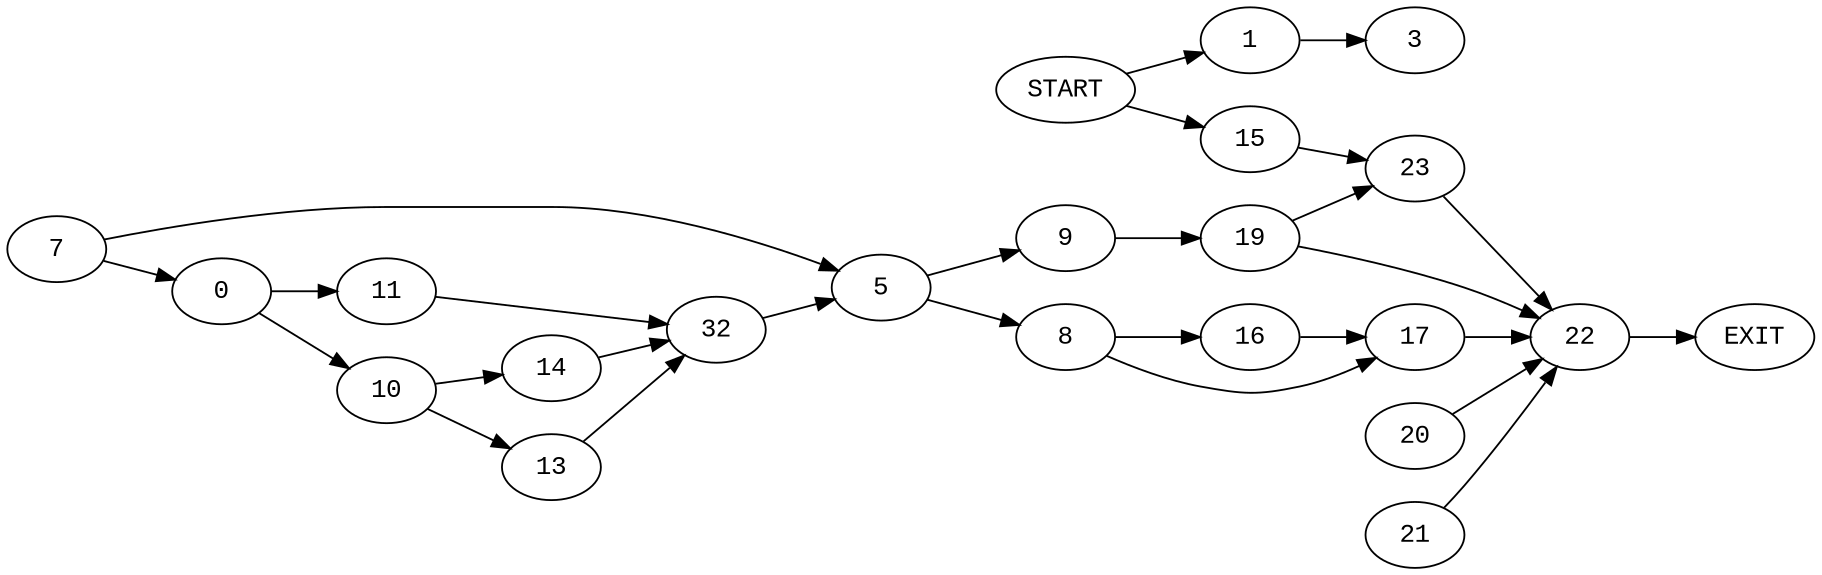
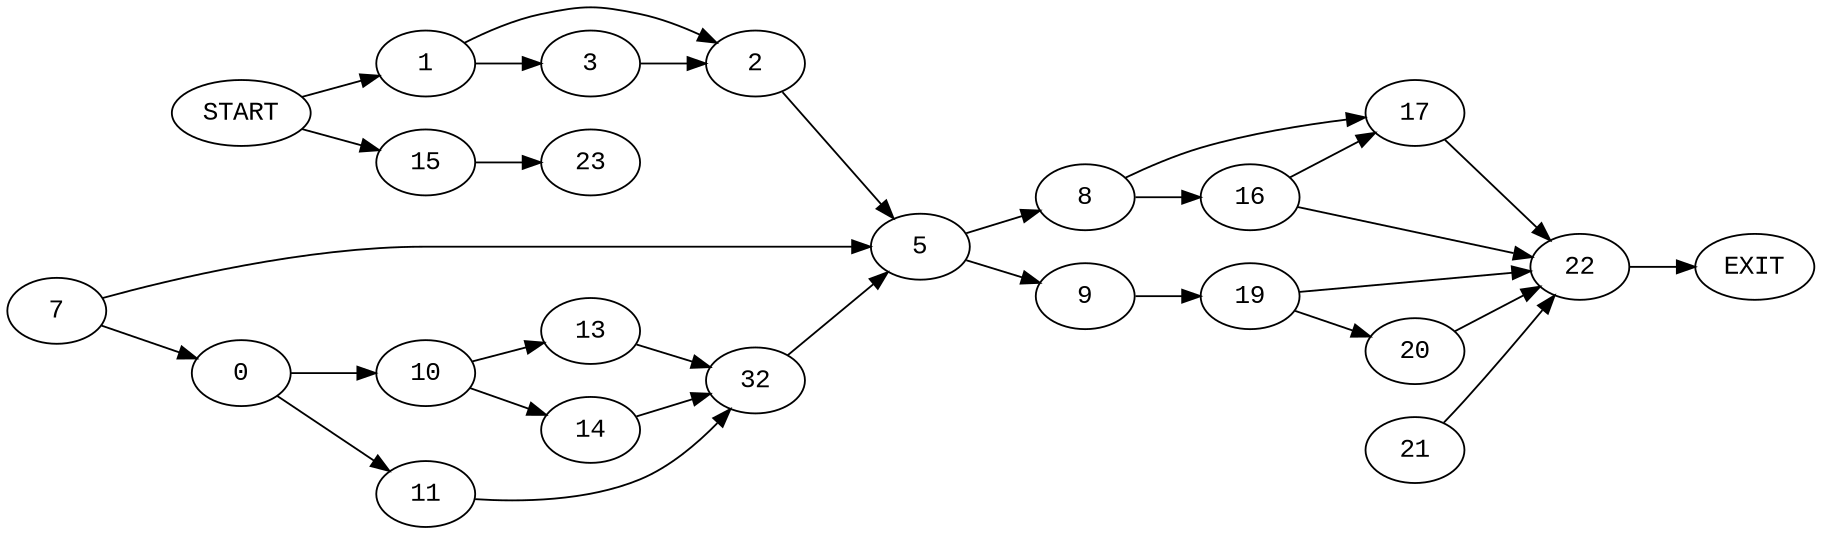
none -> (755, 64)
(1324, 207) -> (1324, 321)
(1491, 246) -> (1406, 230)
